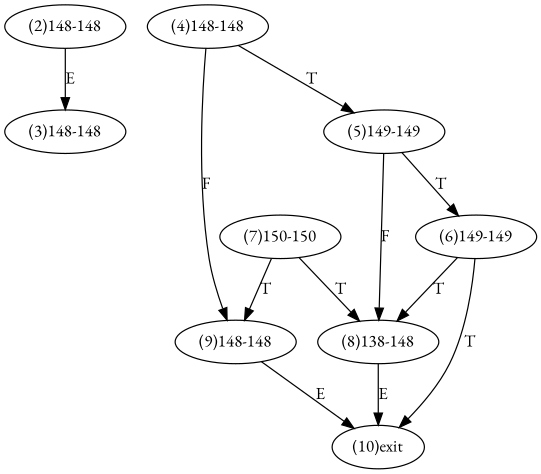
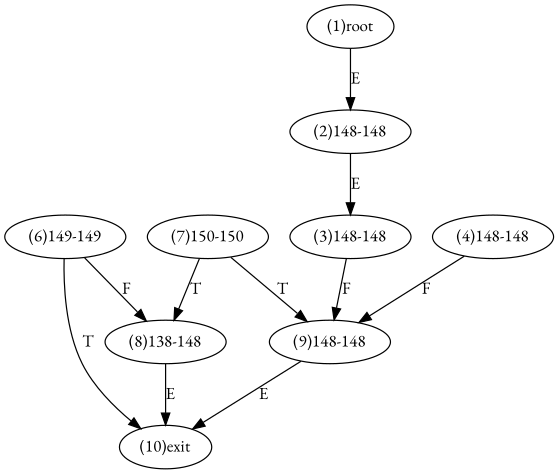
none -> (350, 27)
(384, 132) -> none
none -> (341, 283)
(439, 289) -> (127, 289)
